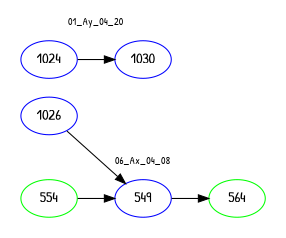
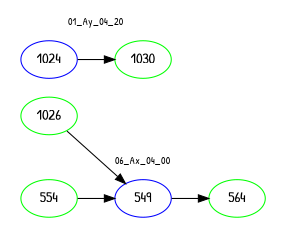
(143, 60) -> (143, 60)
(49, 116) -> (49, 116)
(143, 161) -> (143, 161)
